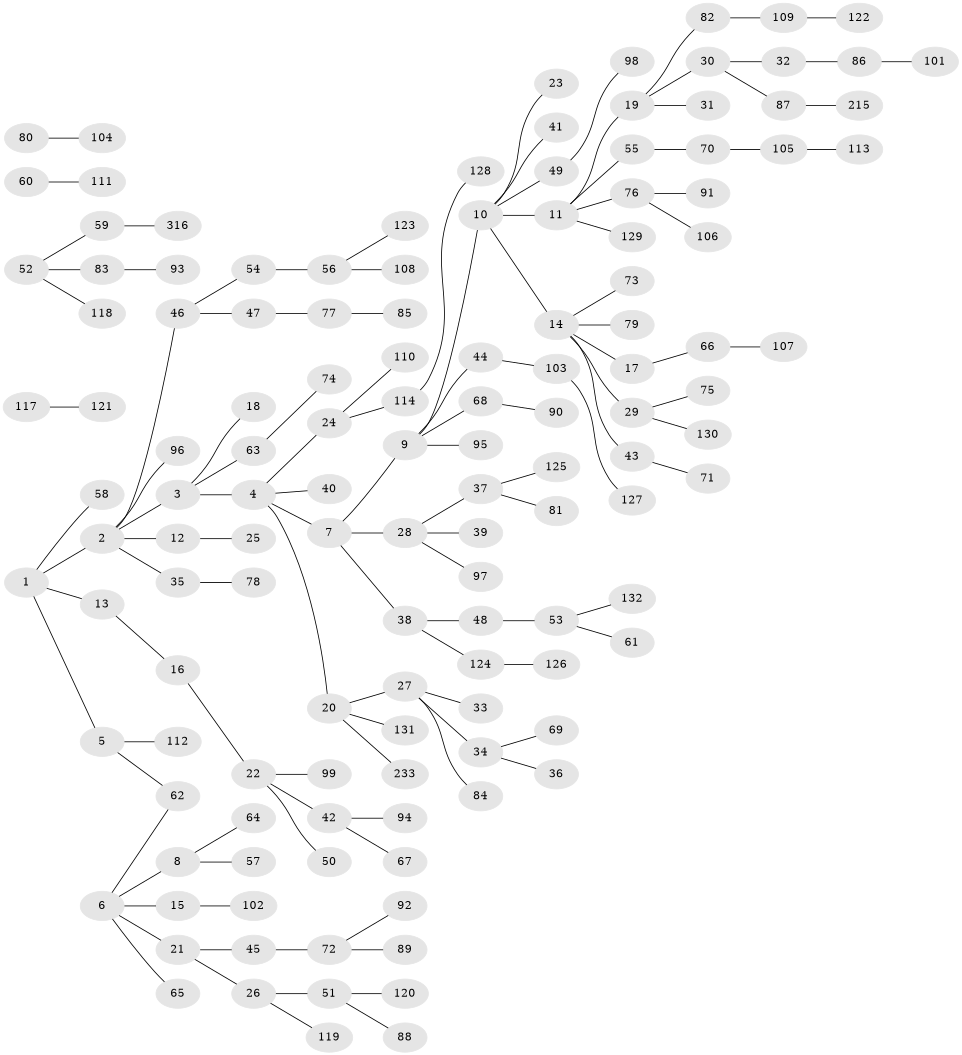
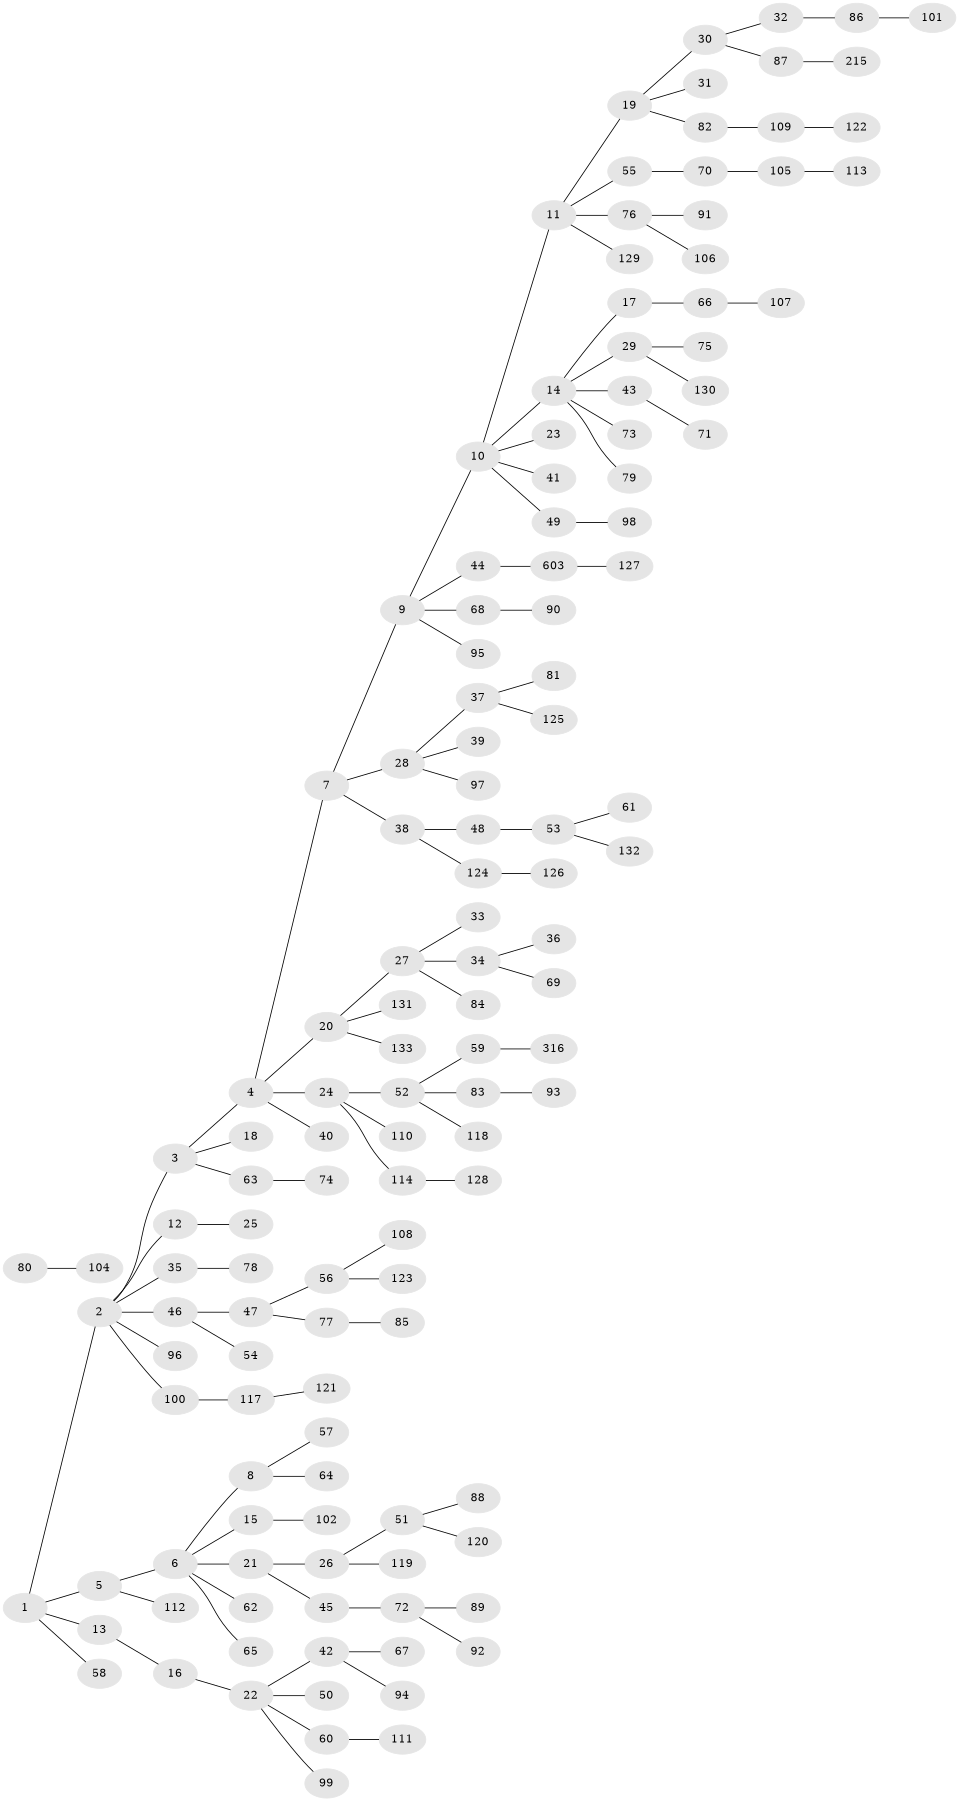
(292, 270) -> (289, 1295)
(557, 369) -> (554, 566)
(140, 769) -> (137, 1575)
(405, 774) -> (402, 1049)
none -> (365, 1093)
none -> (175, 1400)
none -> (289, 1718)
